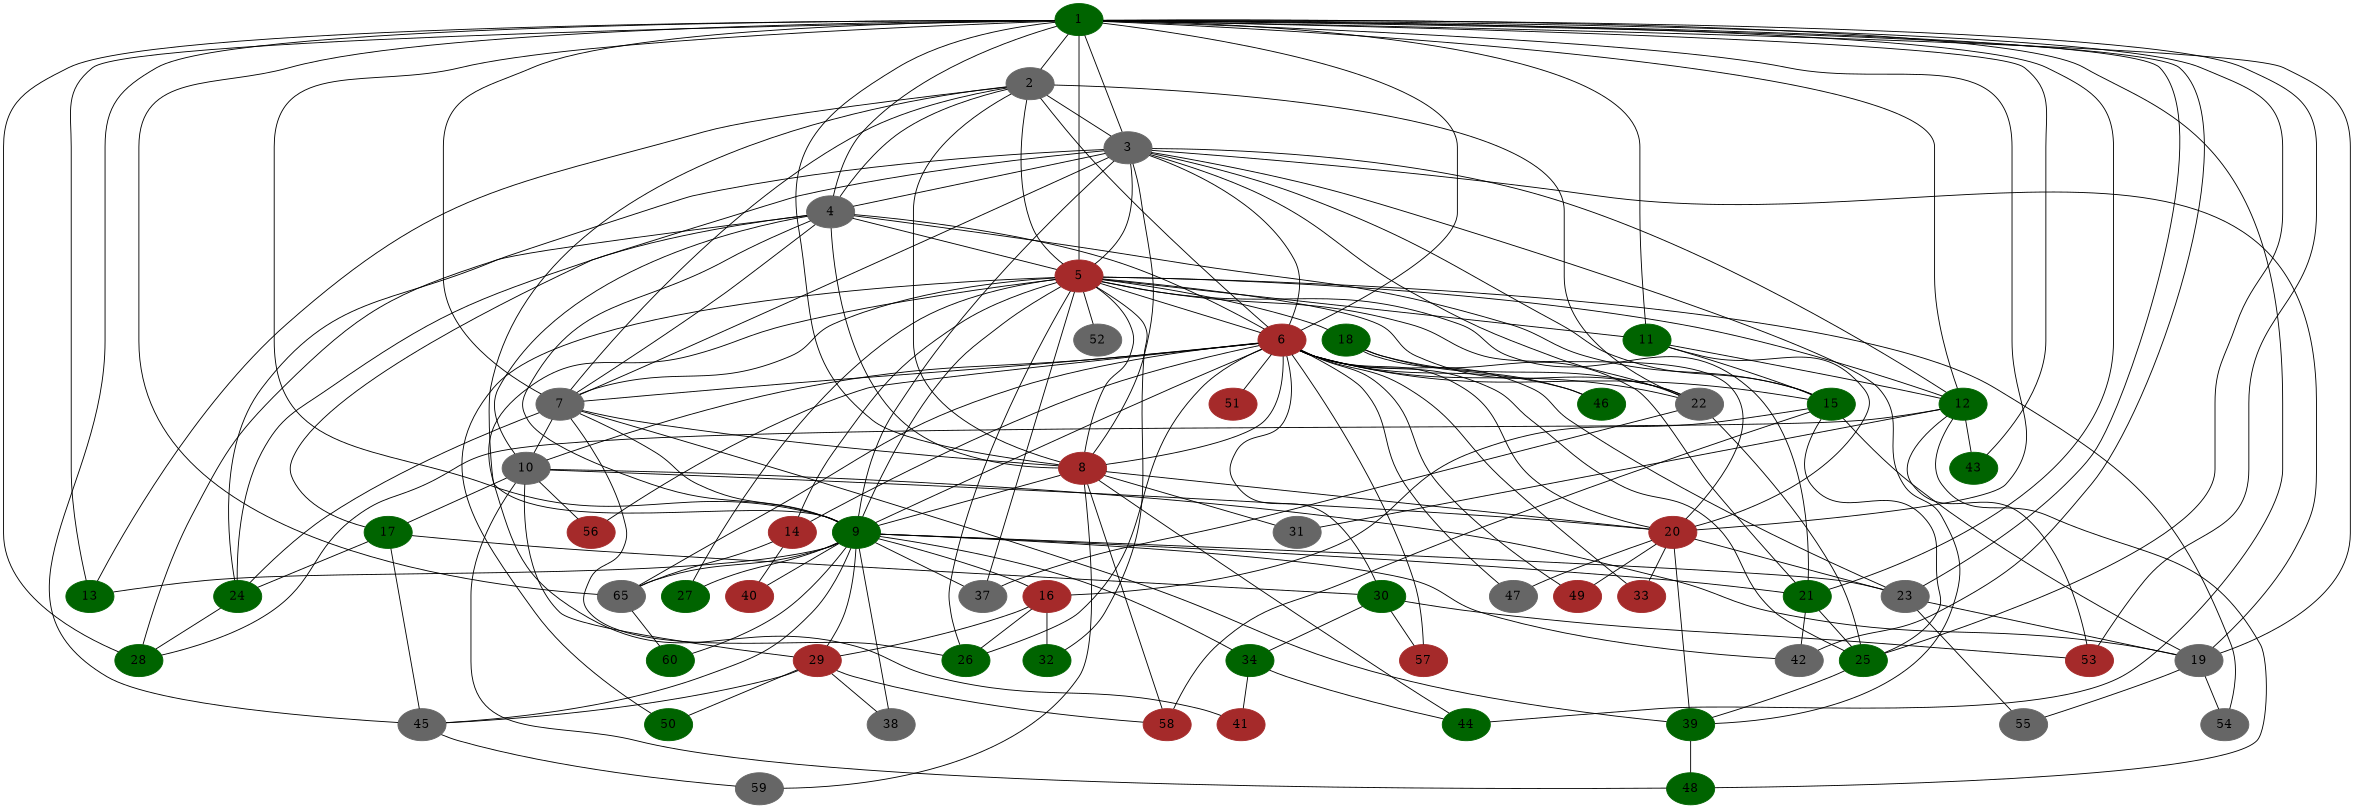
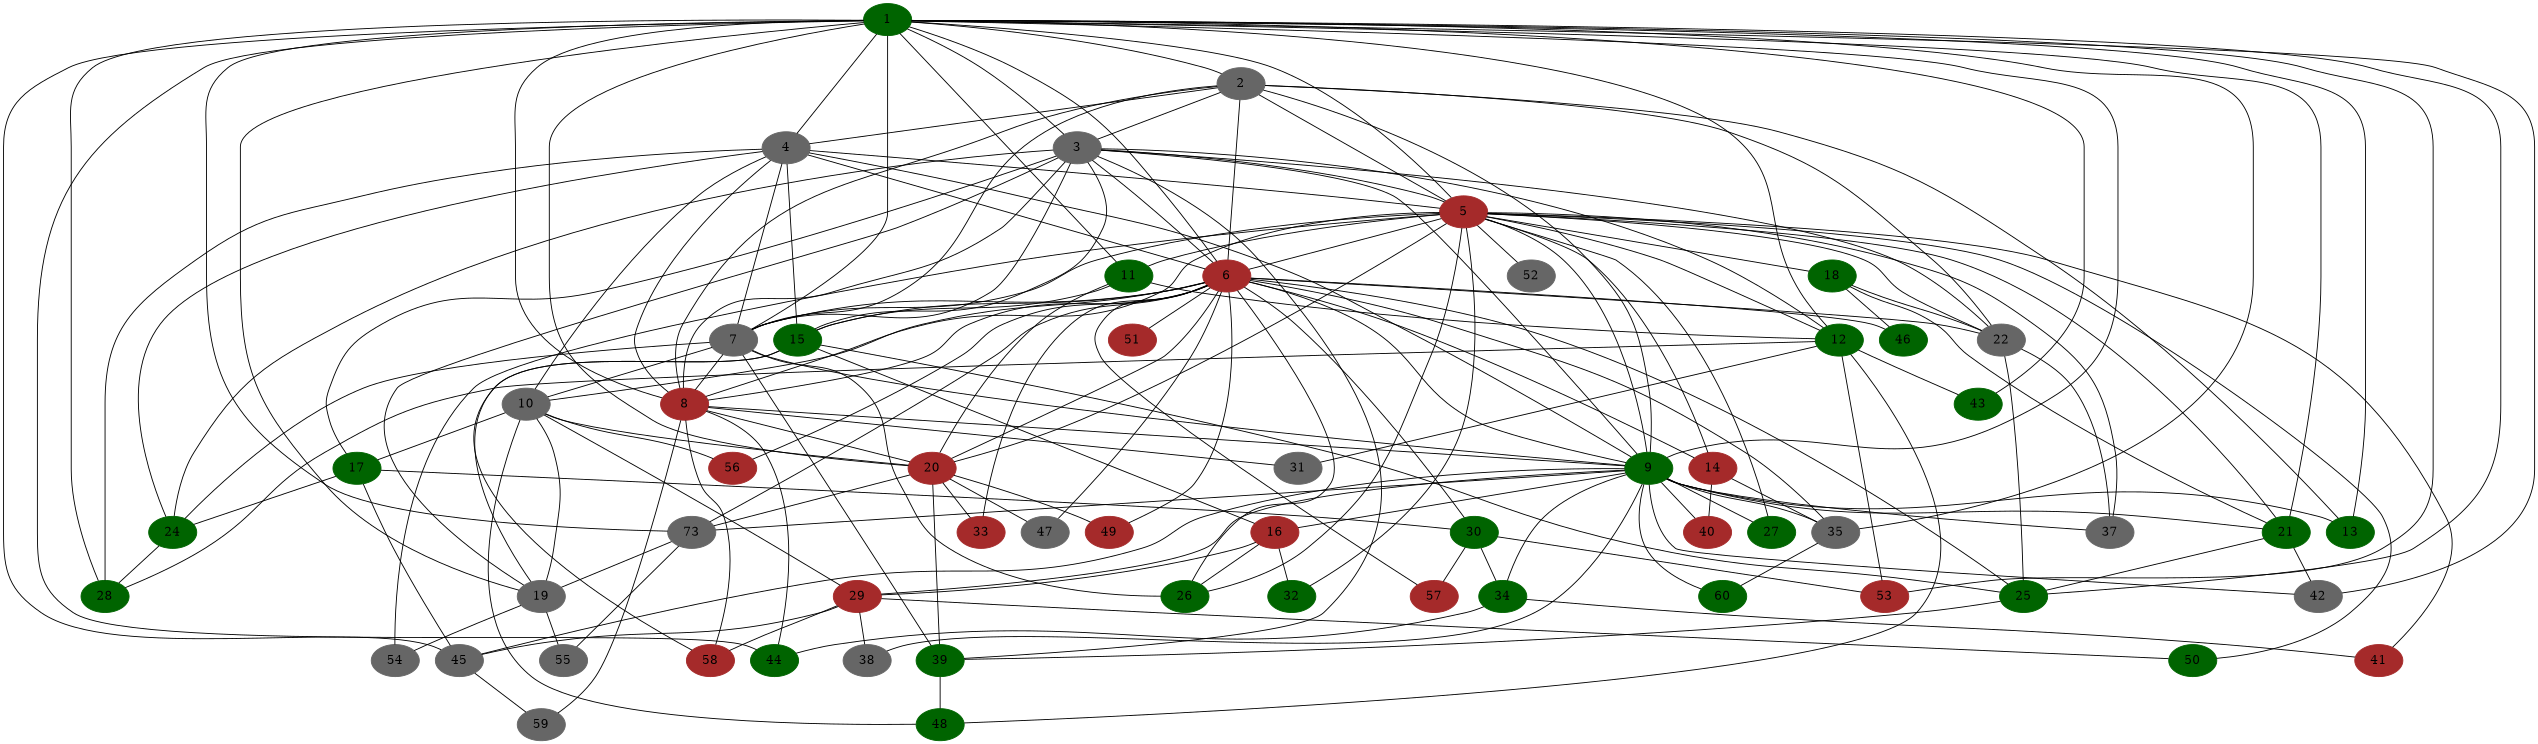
(979, 180) -> none
(621, 596) -> (1836, 532)
(1905, 596) -> (692, 532)
